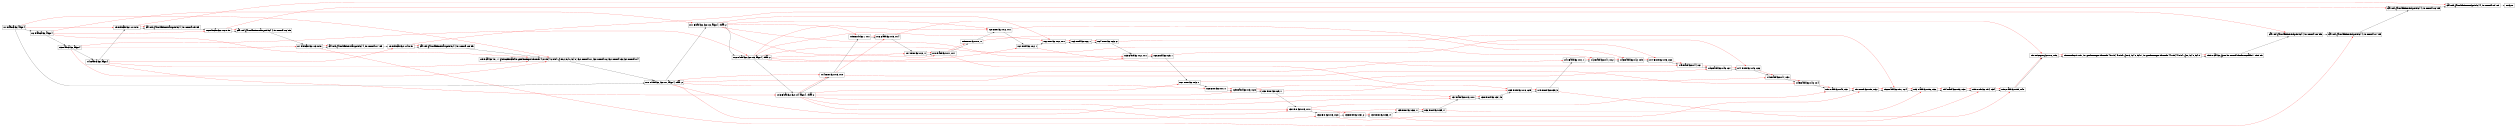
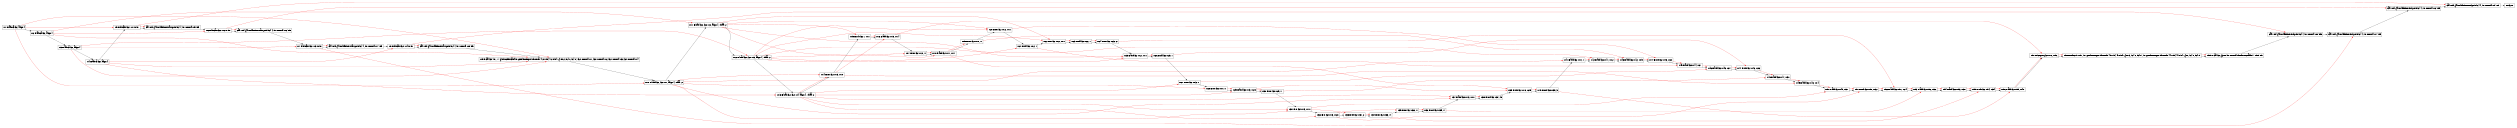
(315, 86) -> (315, 86)
